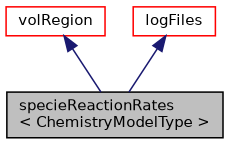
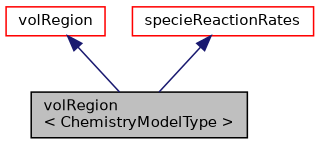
(174, 21) -> (223, 21)
(115, 115) -> (139, 115)
